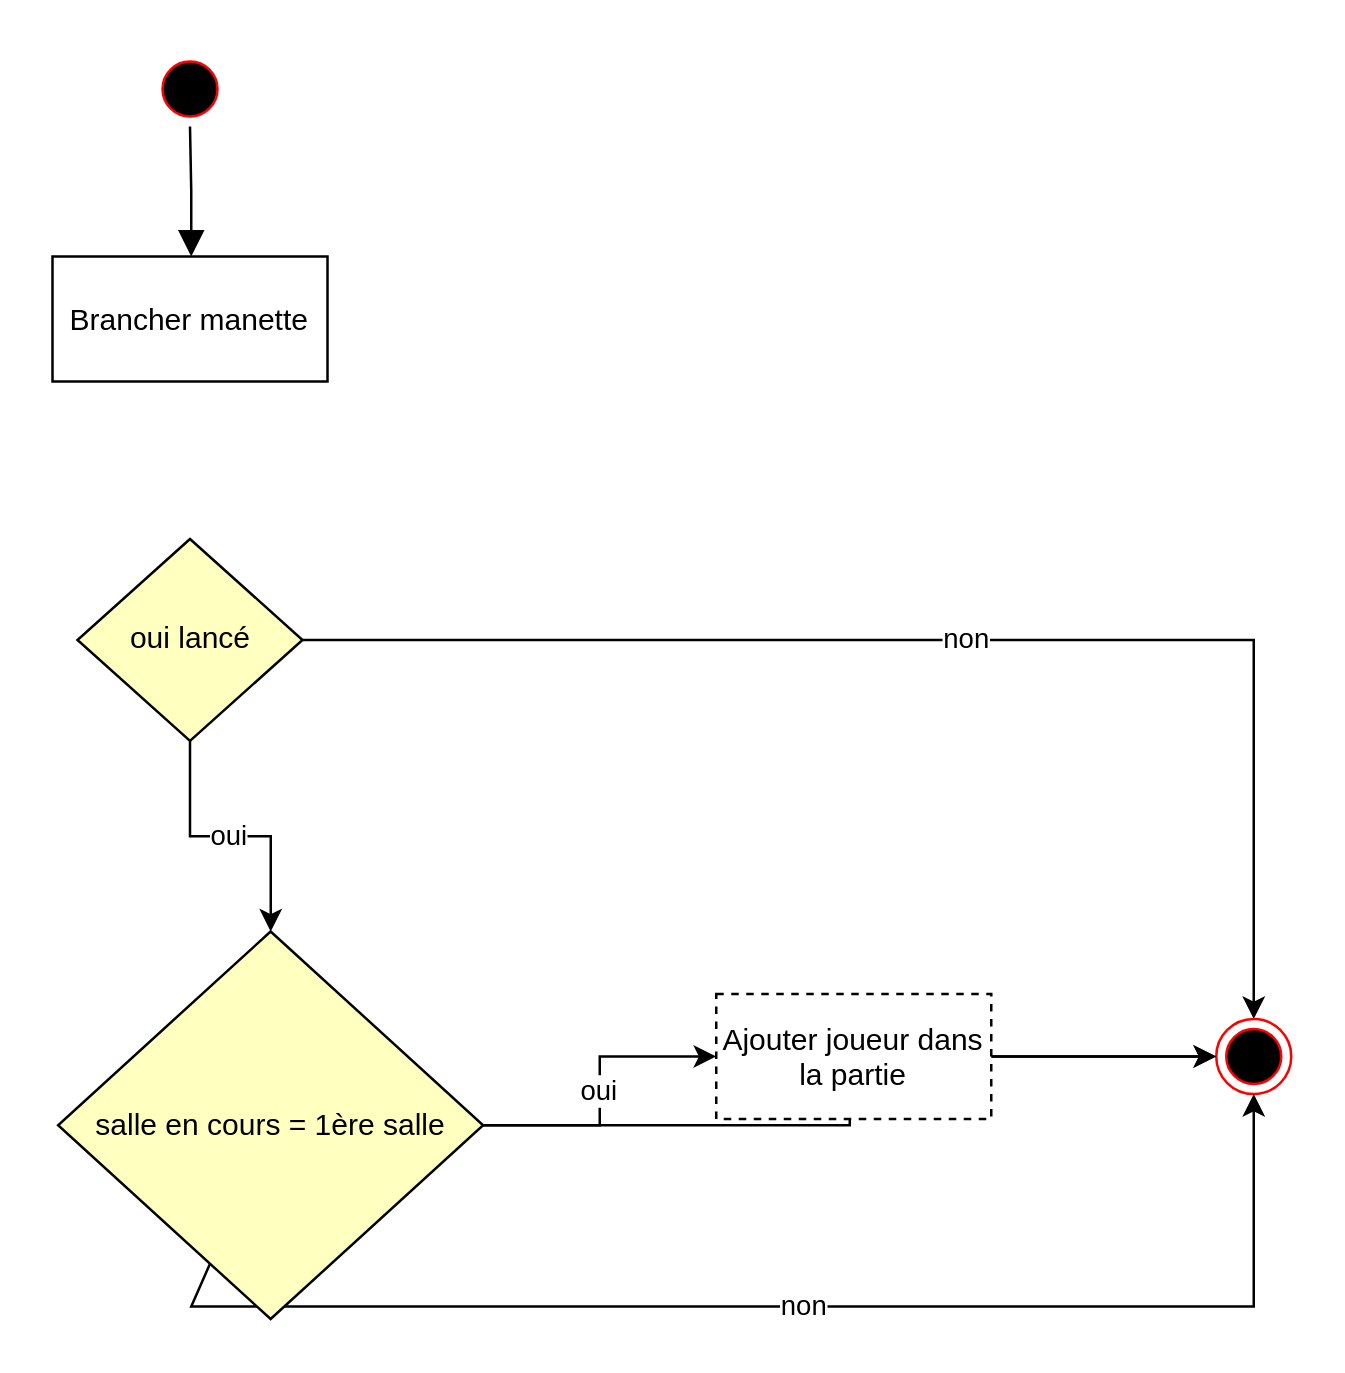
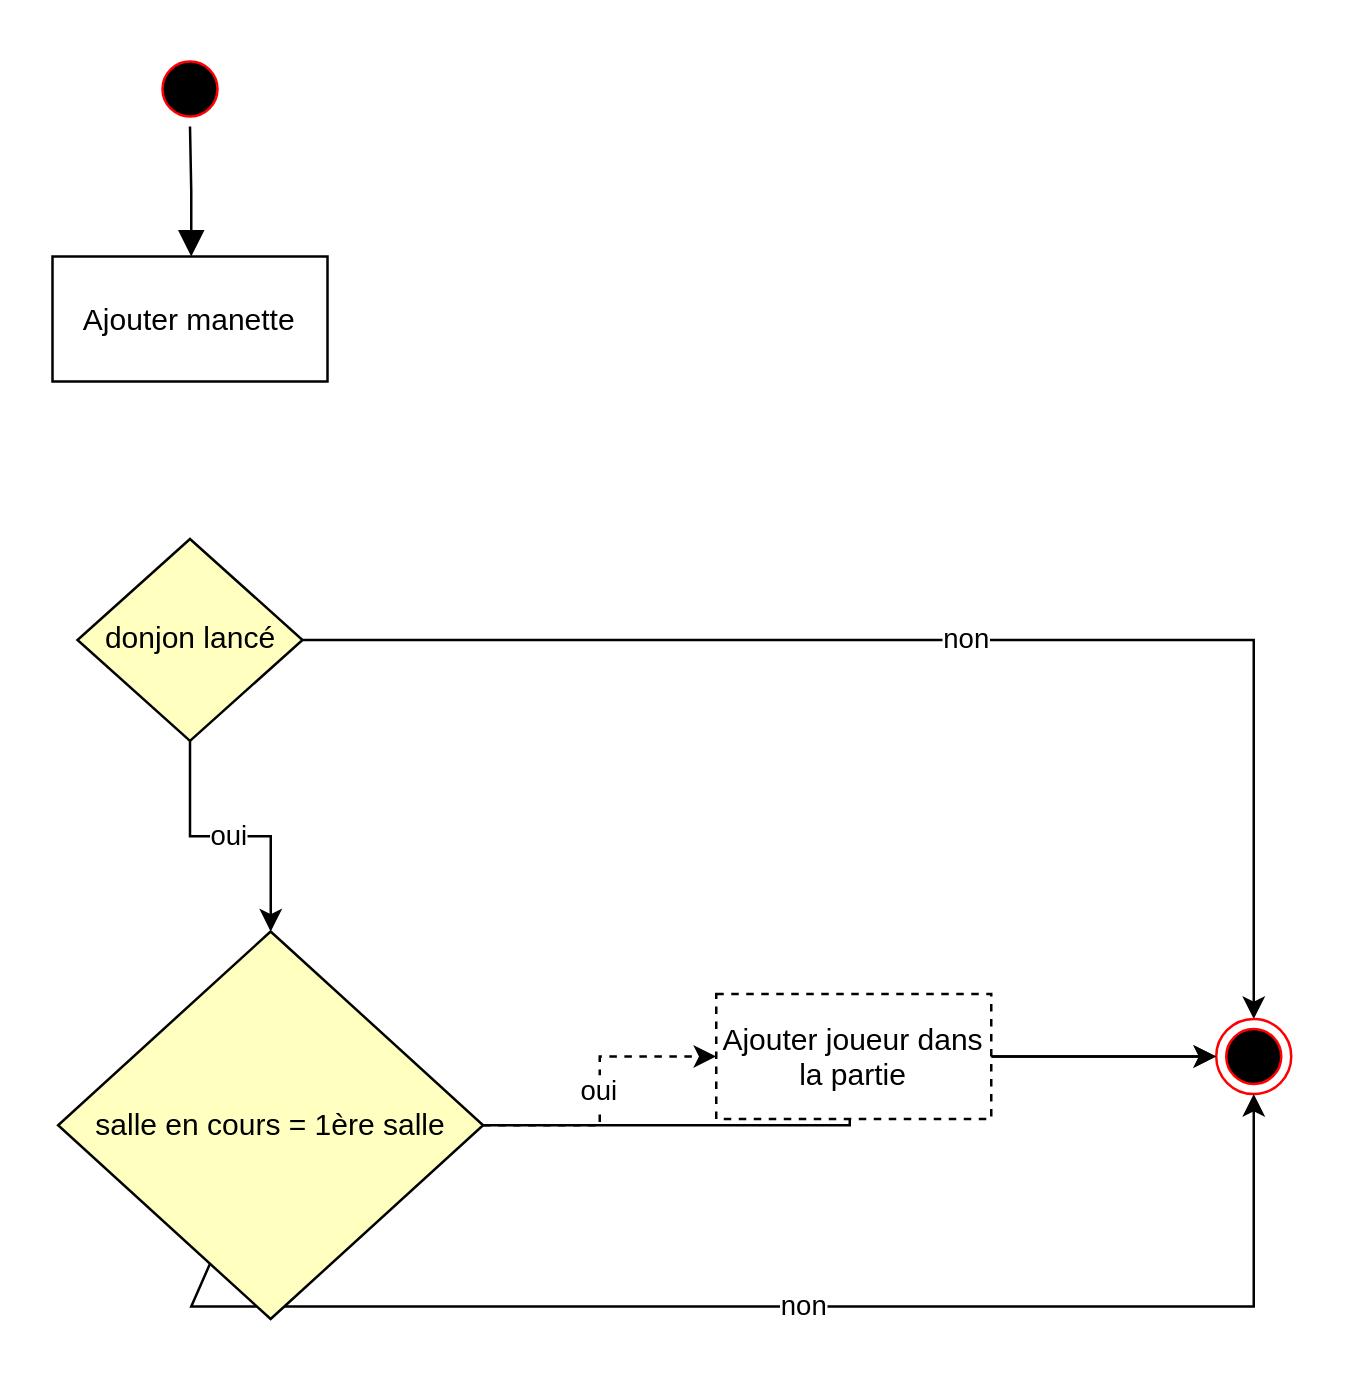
(189, 320) -> (189, 320)
(191, 639) -> (191, 639)
(645, 1056) -> (645, 1056)
